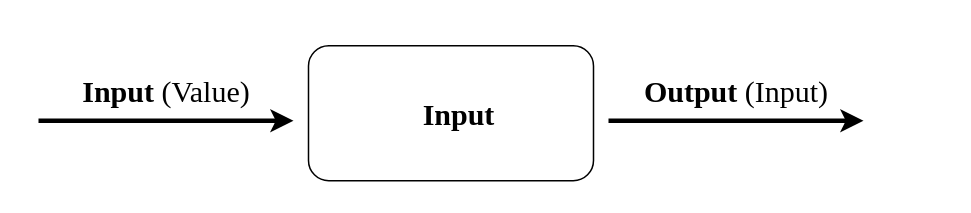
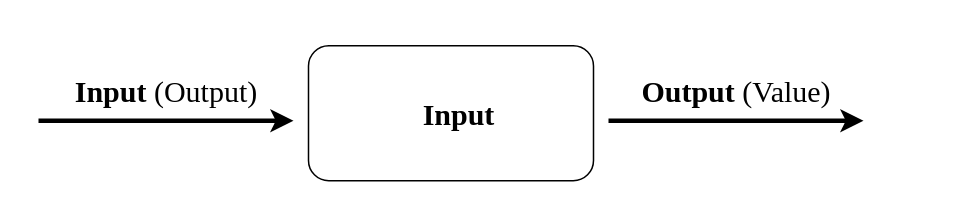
(167, 91) -> (167, 91)
(737, 91) -> (737, 91)
